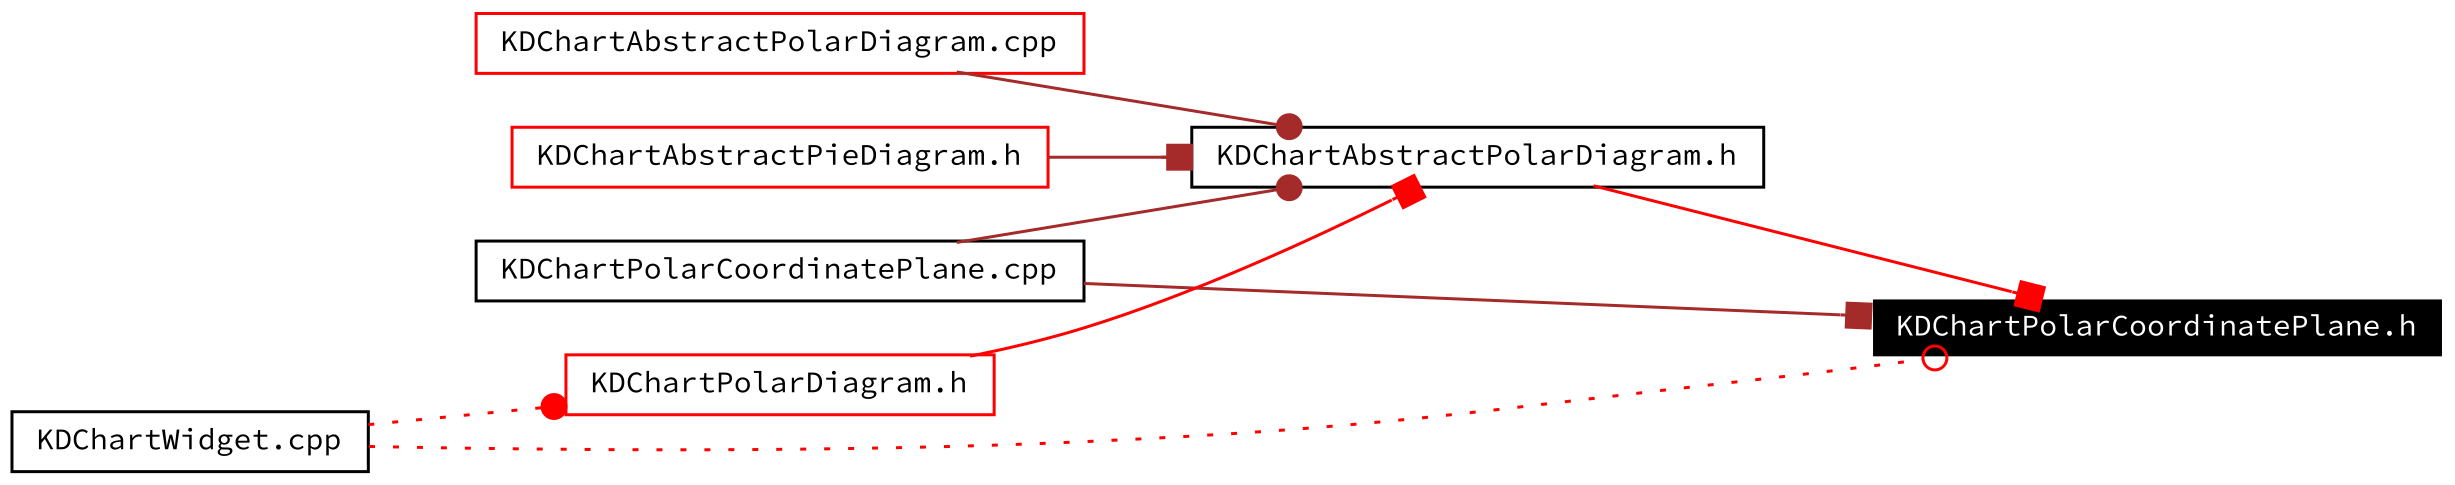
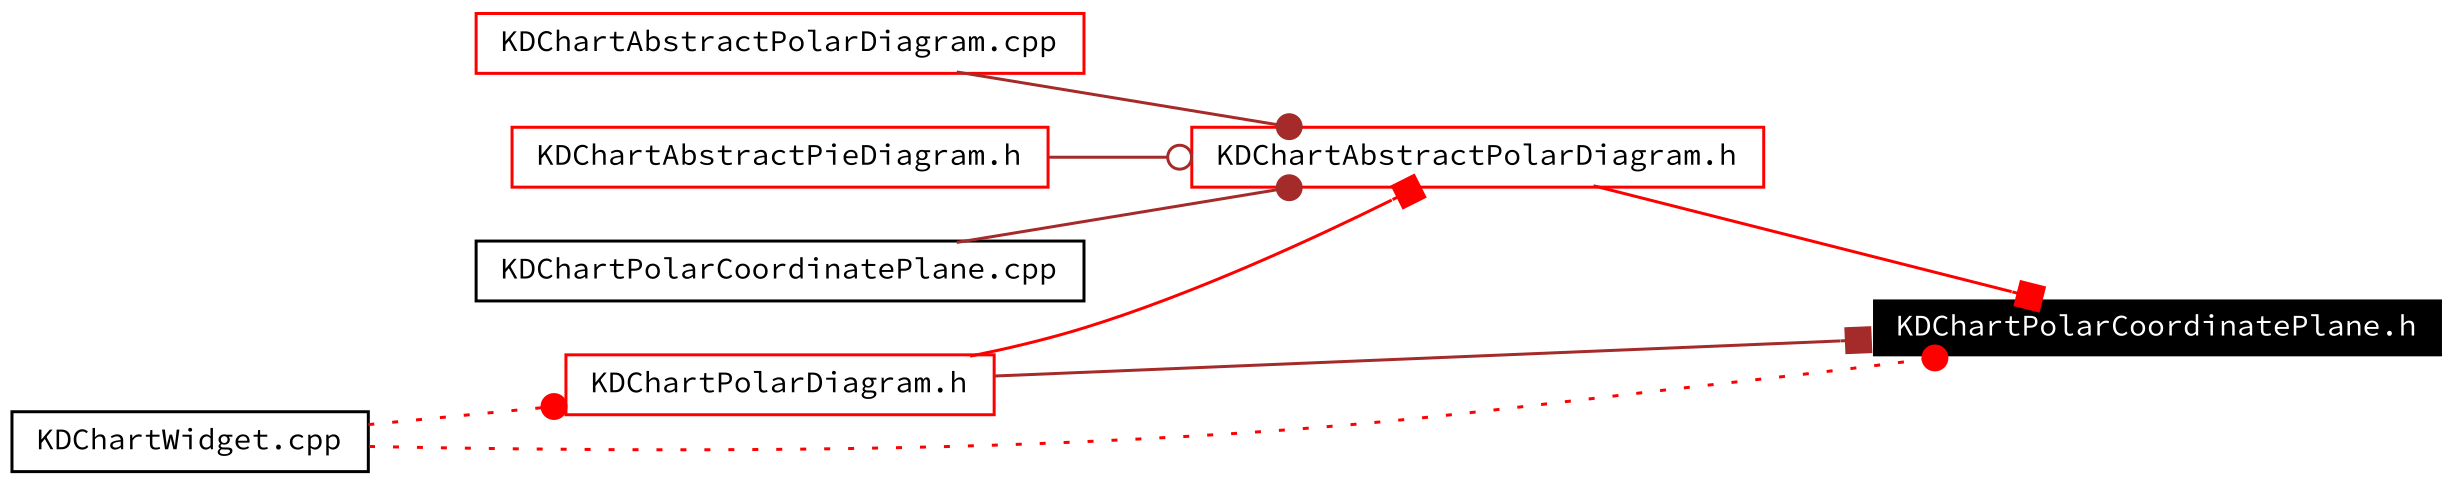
(1108, 157) -> (1108, 157)
(1478, 157) -> (1478, 157)
(1462, 299) -> (1417, 358)
(1148, 438) -> (1148, 438)
